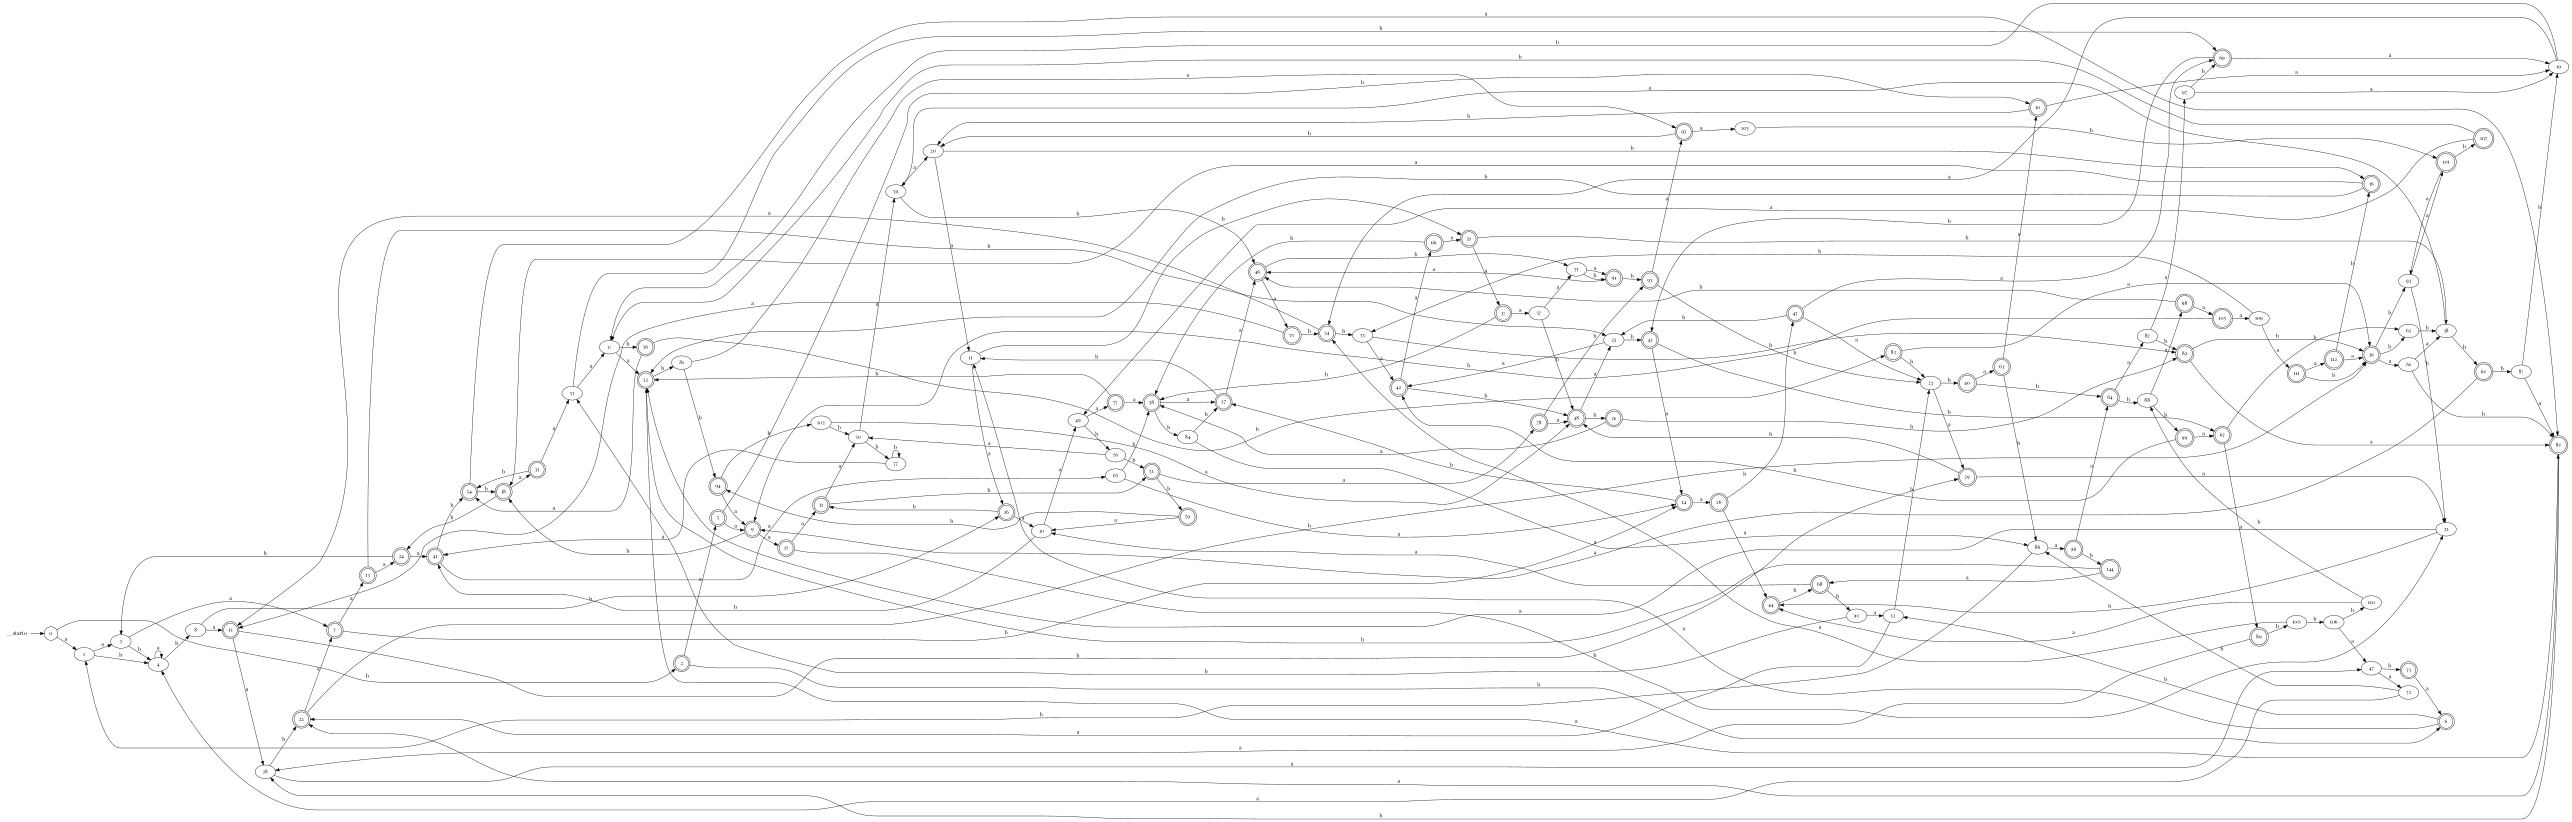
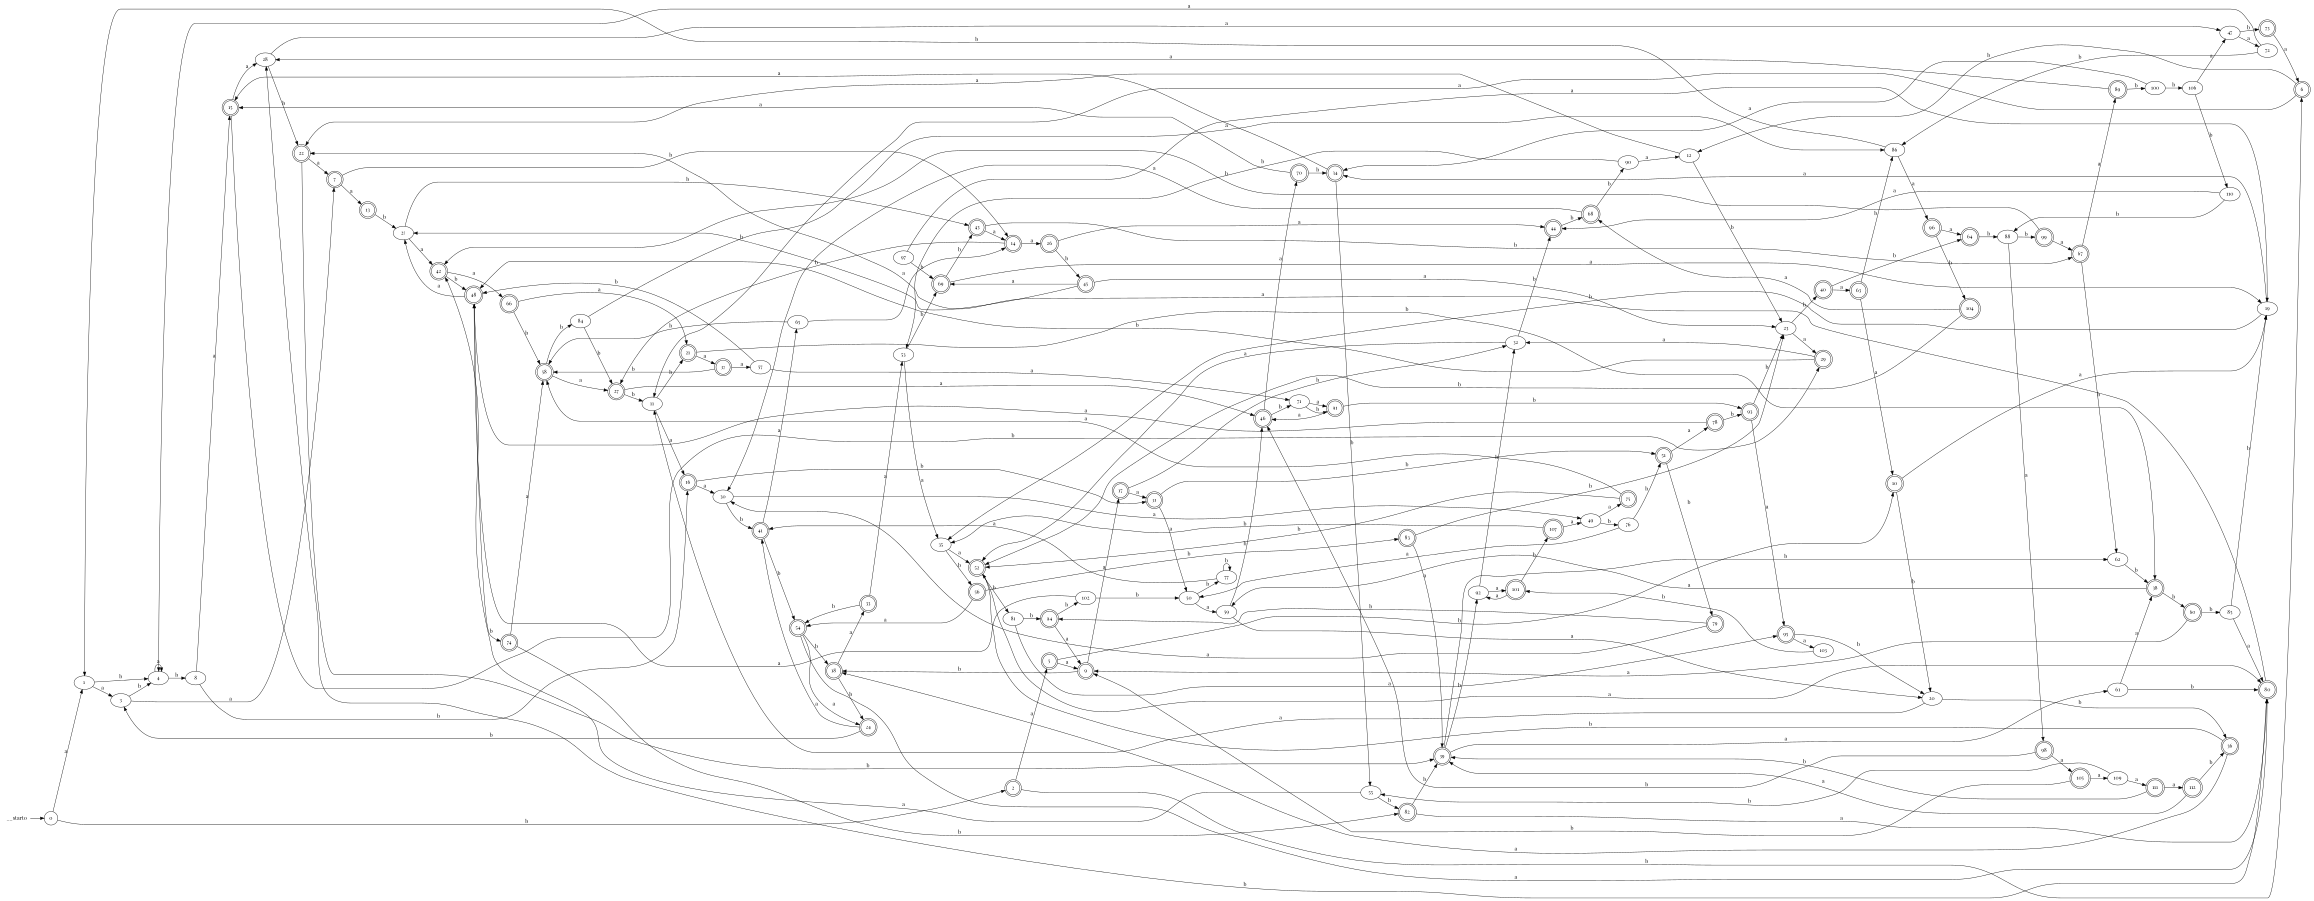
(2446, 331) -> (2155, 588)
(2147, 336) -> none
(384, 569) -> (812, 690)
(2110, 569) -> (1970, 309)
